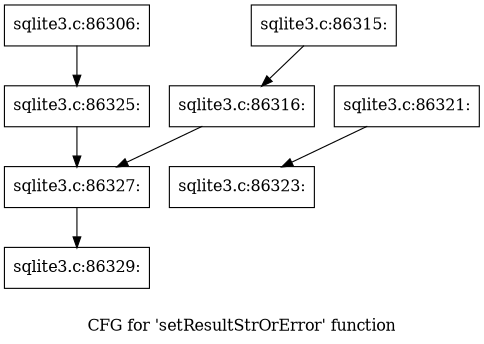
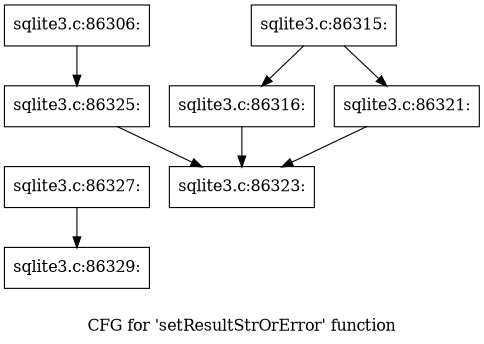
none -> (361, 62)
(77, 141) -> (154, 144)
(165, 144) -> (242, 141)
